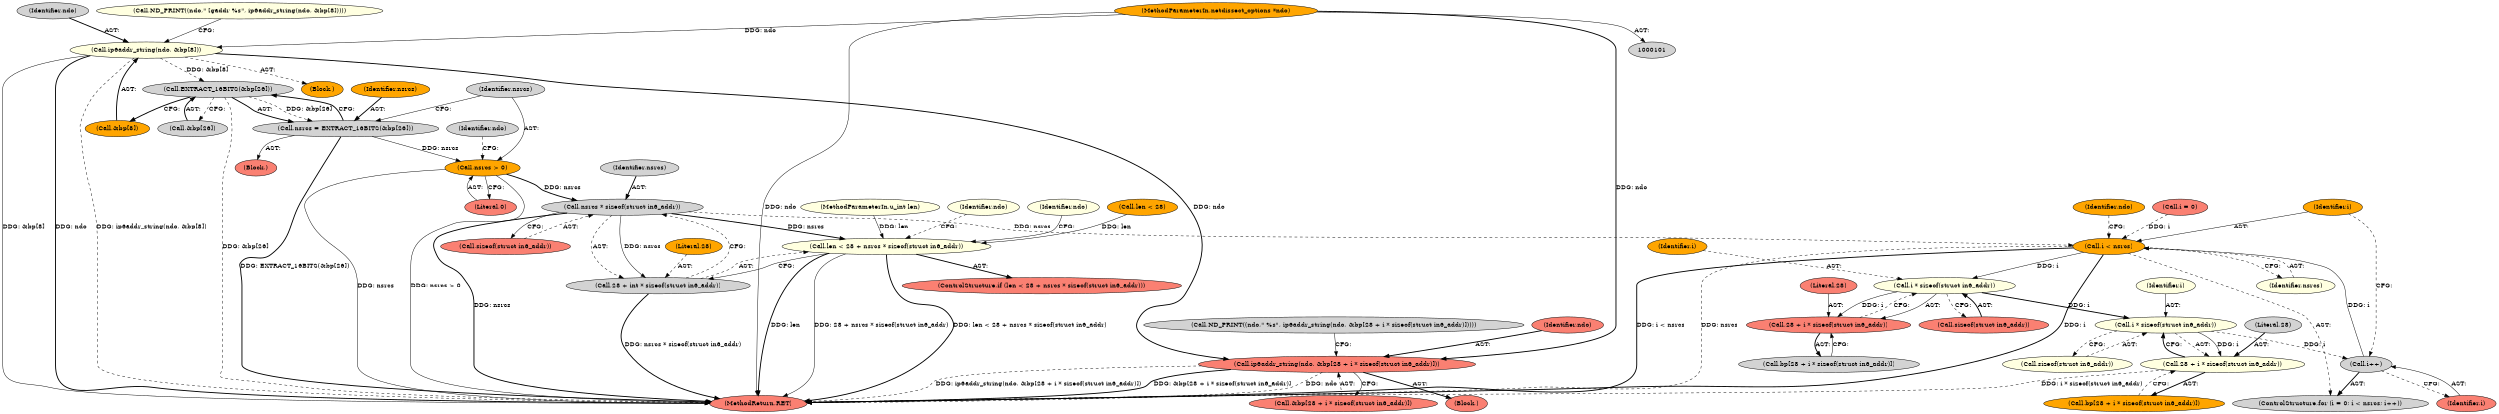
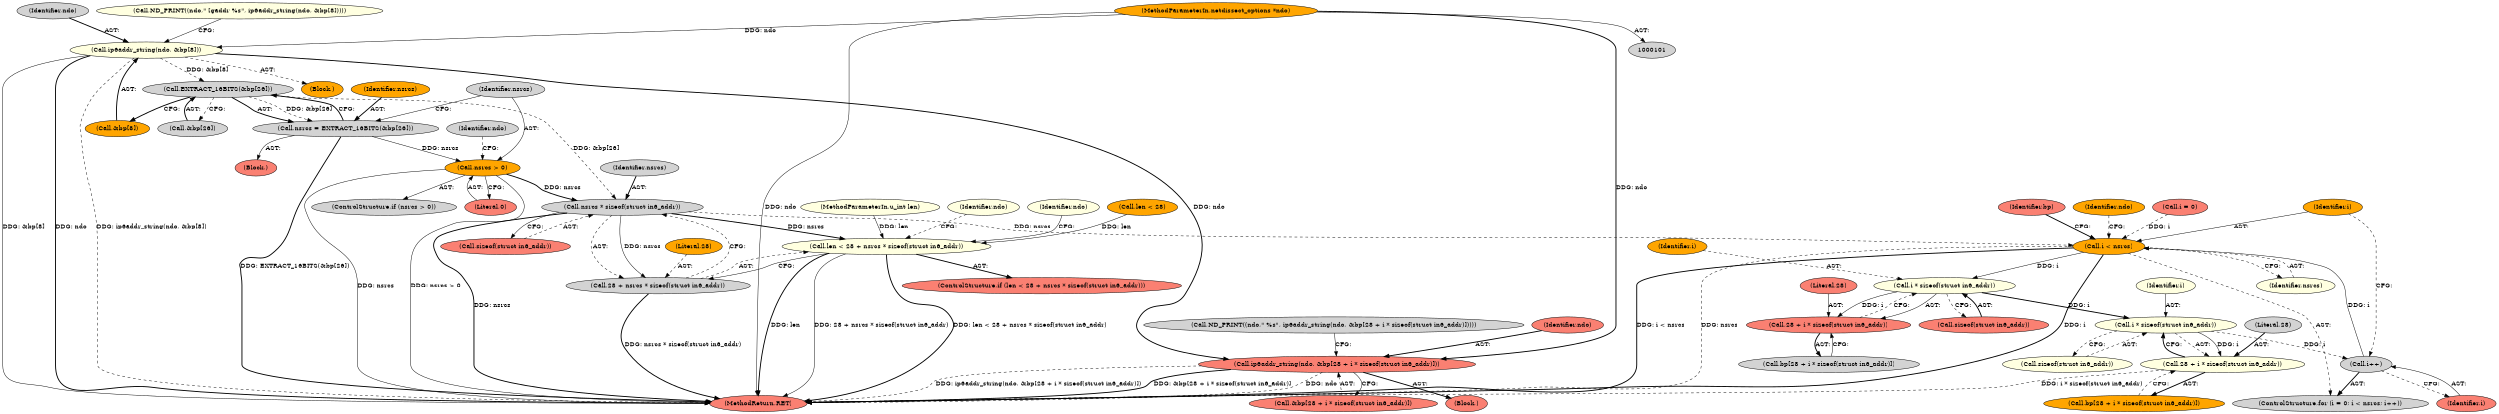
none -> (384, 207)
none -> (2032, 207)
(658, 286) -> (658, 286)
(322, 389) -> (469, 104)
